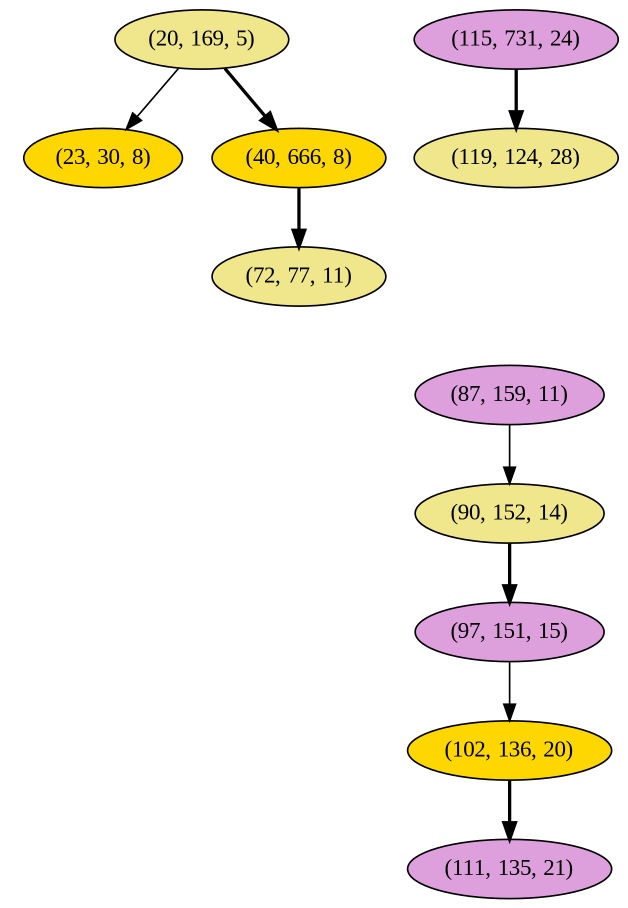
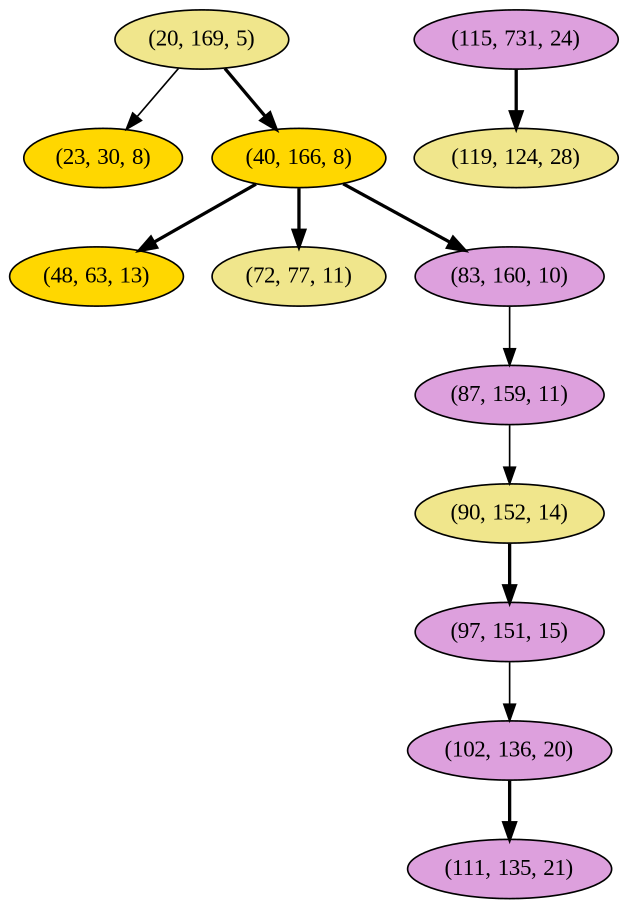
(299, 158) -> (299, 158)
none -> (97, 276)
none -> (510, 276)
(510, 750) -> (510, 750)
